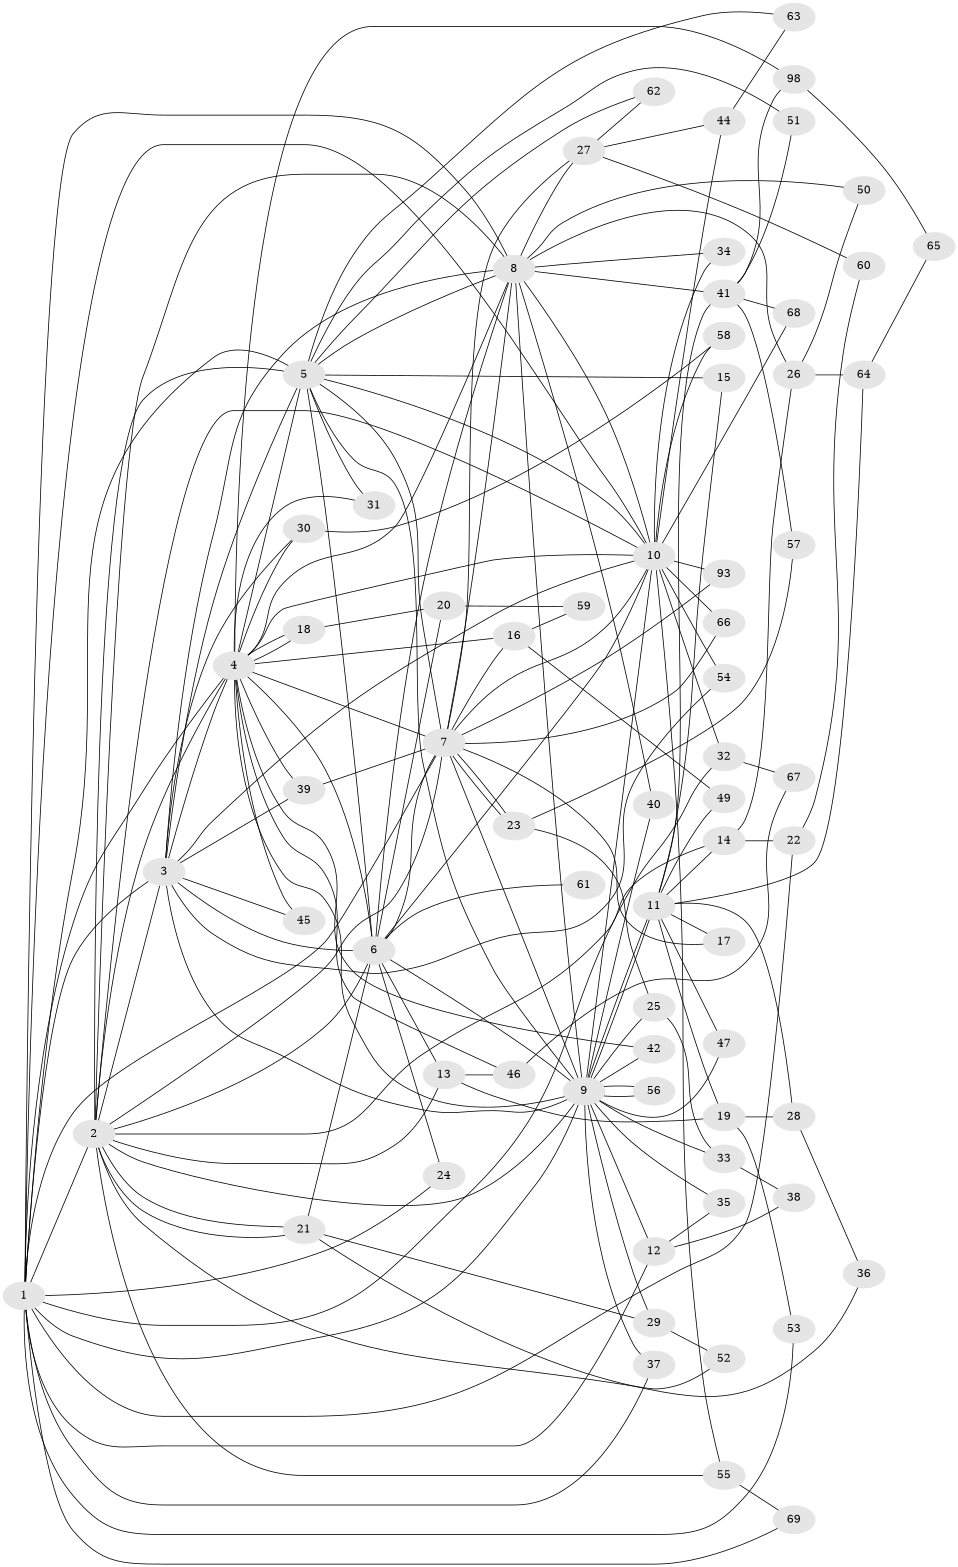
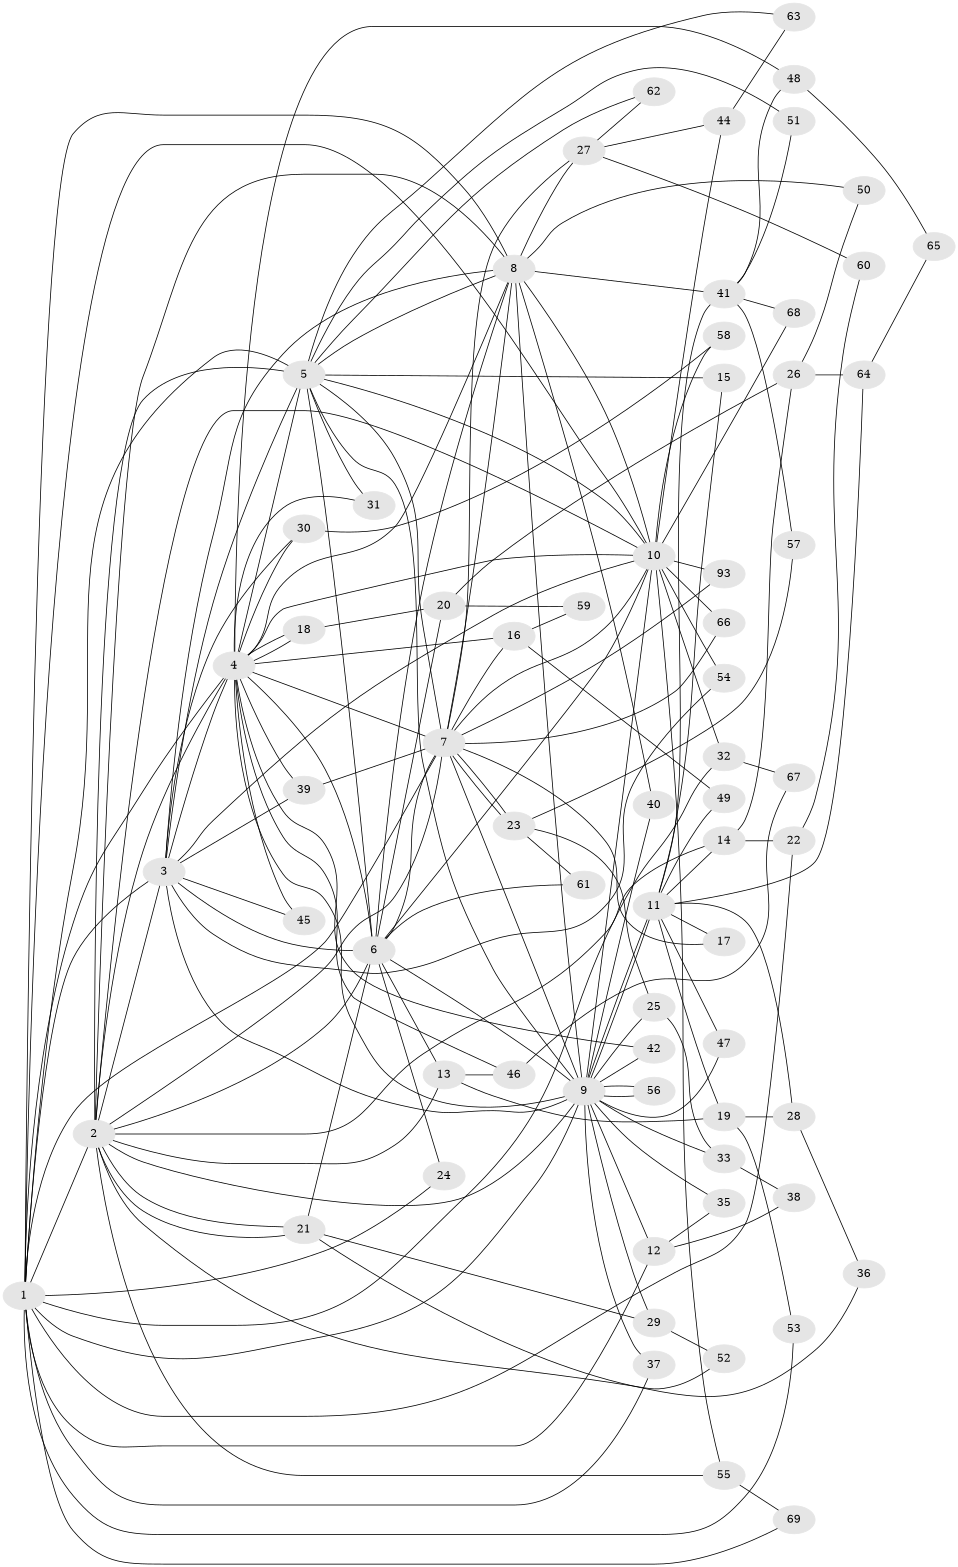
(794, 79) -> (794, 79)
(696, 212) -> (602, 485)
(724, 252) -> none
none -> (549, 855)
